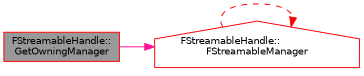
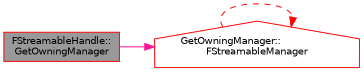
(257, 47) -> (257, 47)
